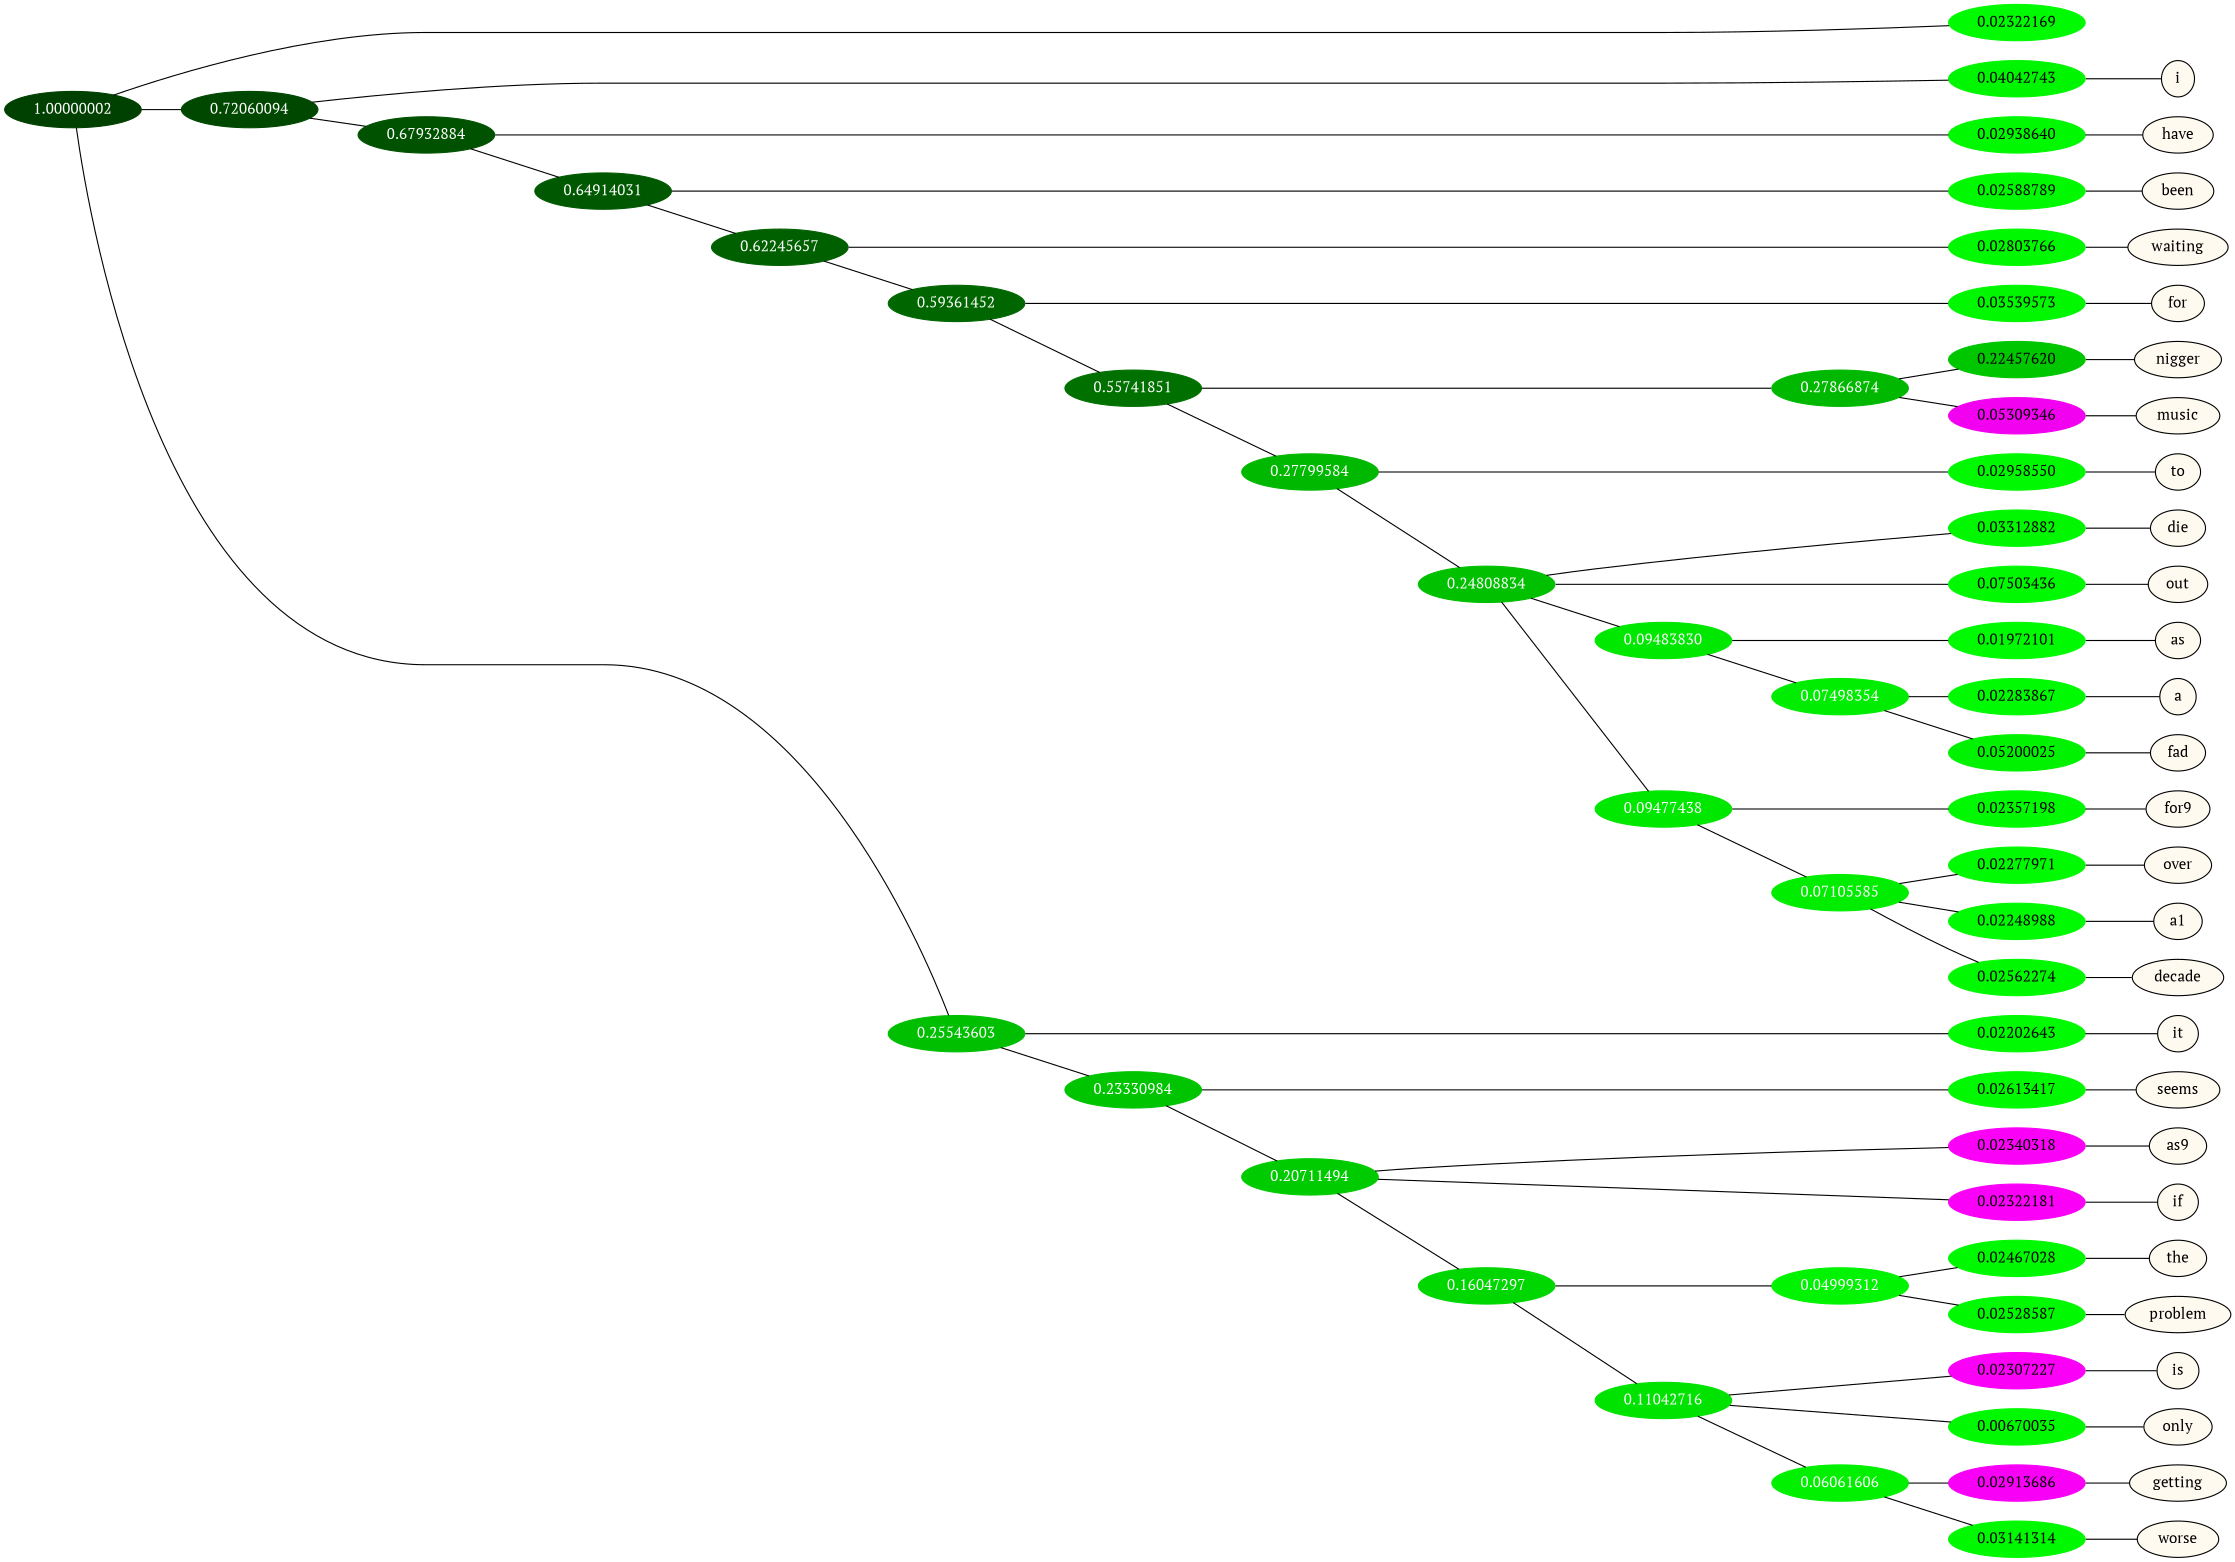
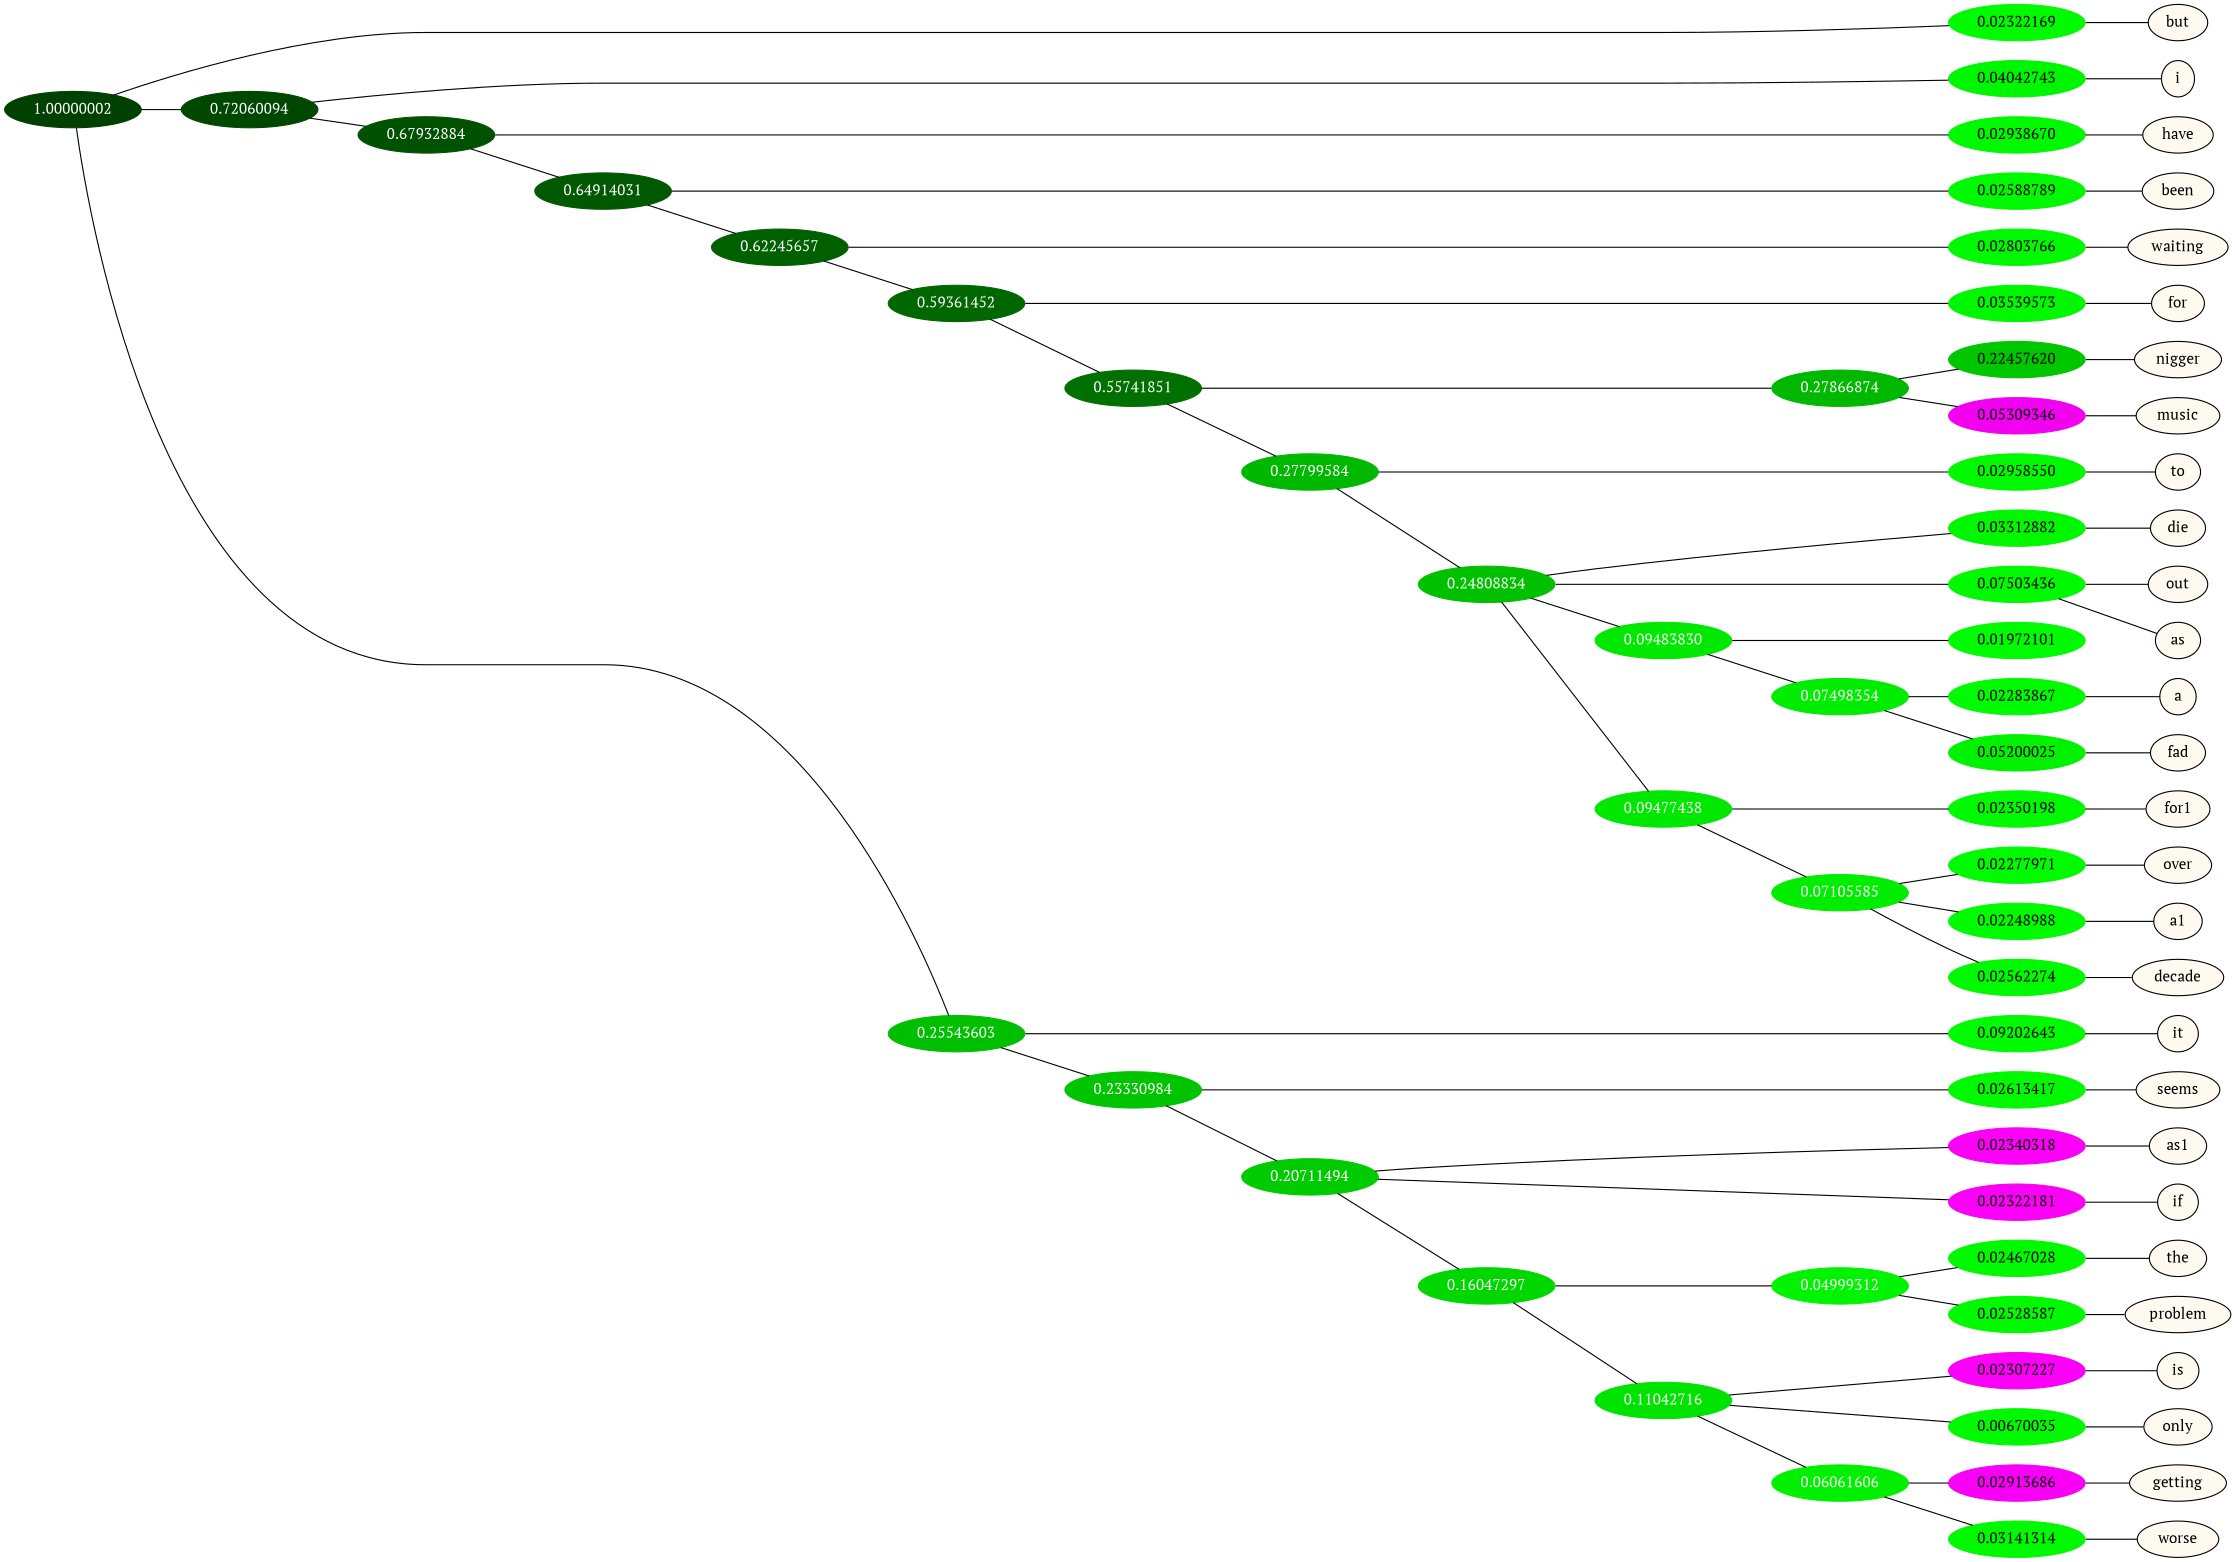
none -> (2178, 23)
(2017, 135) -> (2017, 135)
(2121, 640) -> (2108, 616)
(2017, 809) -> (2017, 809)
(2178, 809) -> (2178, 809)
(2017, 1034) -> (2017, 1034)
(2178, 1146) -> (2178, 1146)
